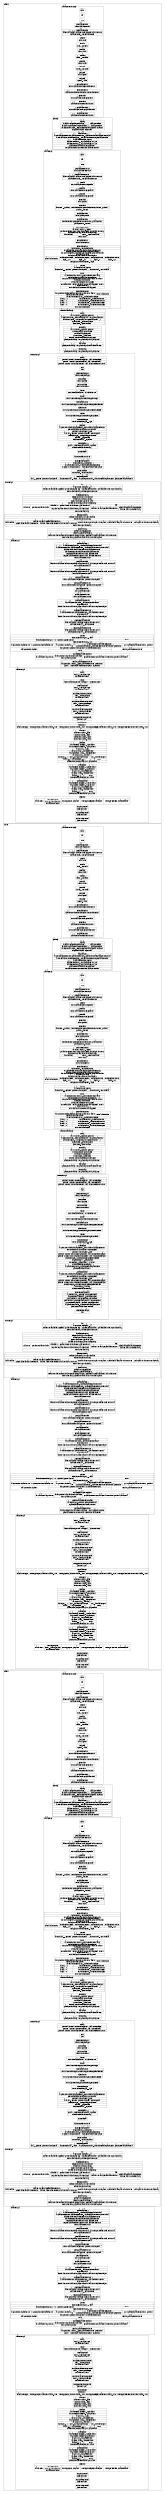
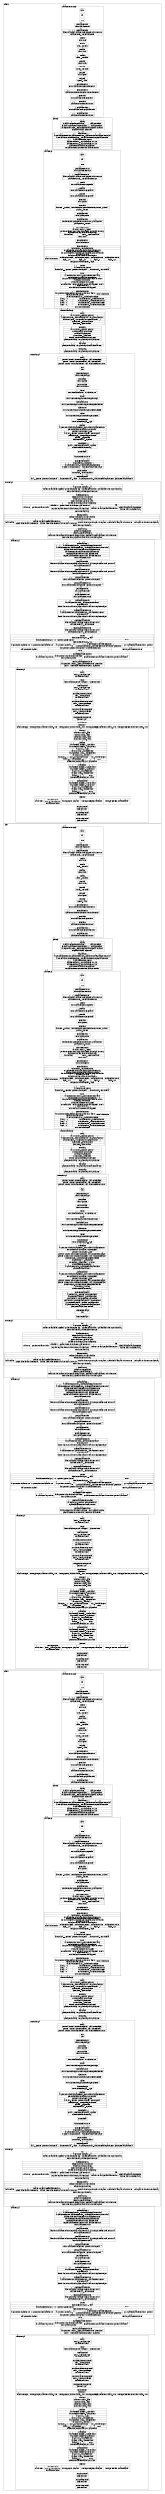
(6, 825) -> (6, 825)
none -> (82, 1317)
